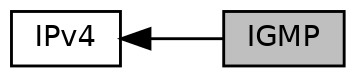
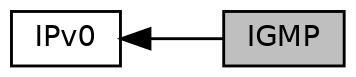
(66, 39) -> (66, 39)
